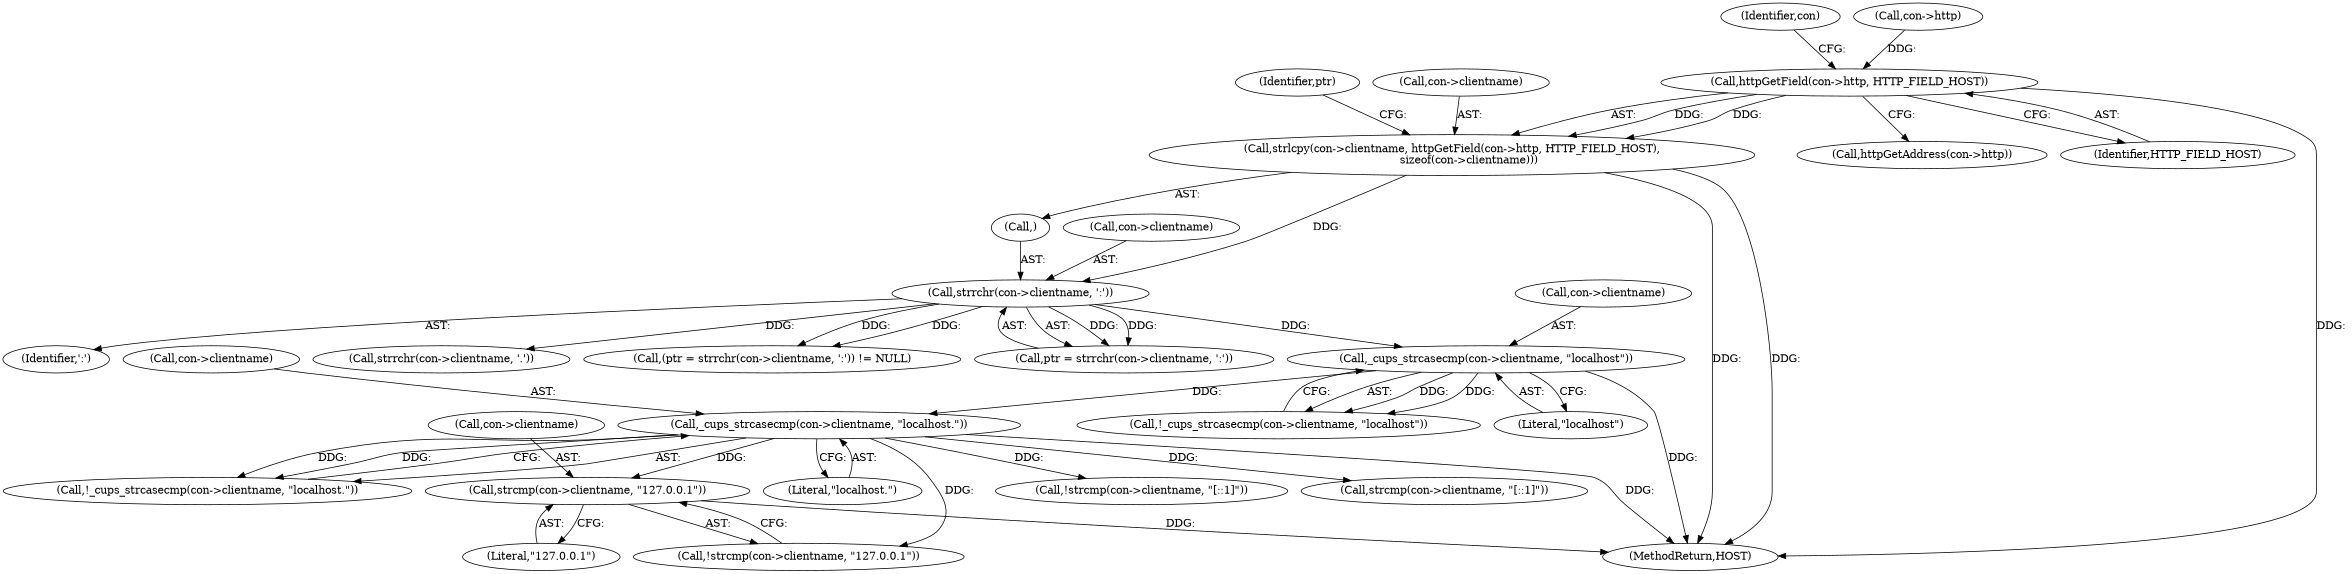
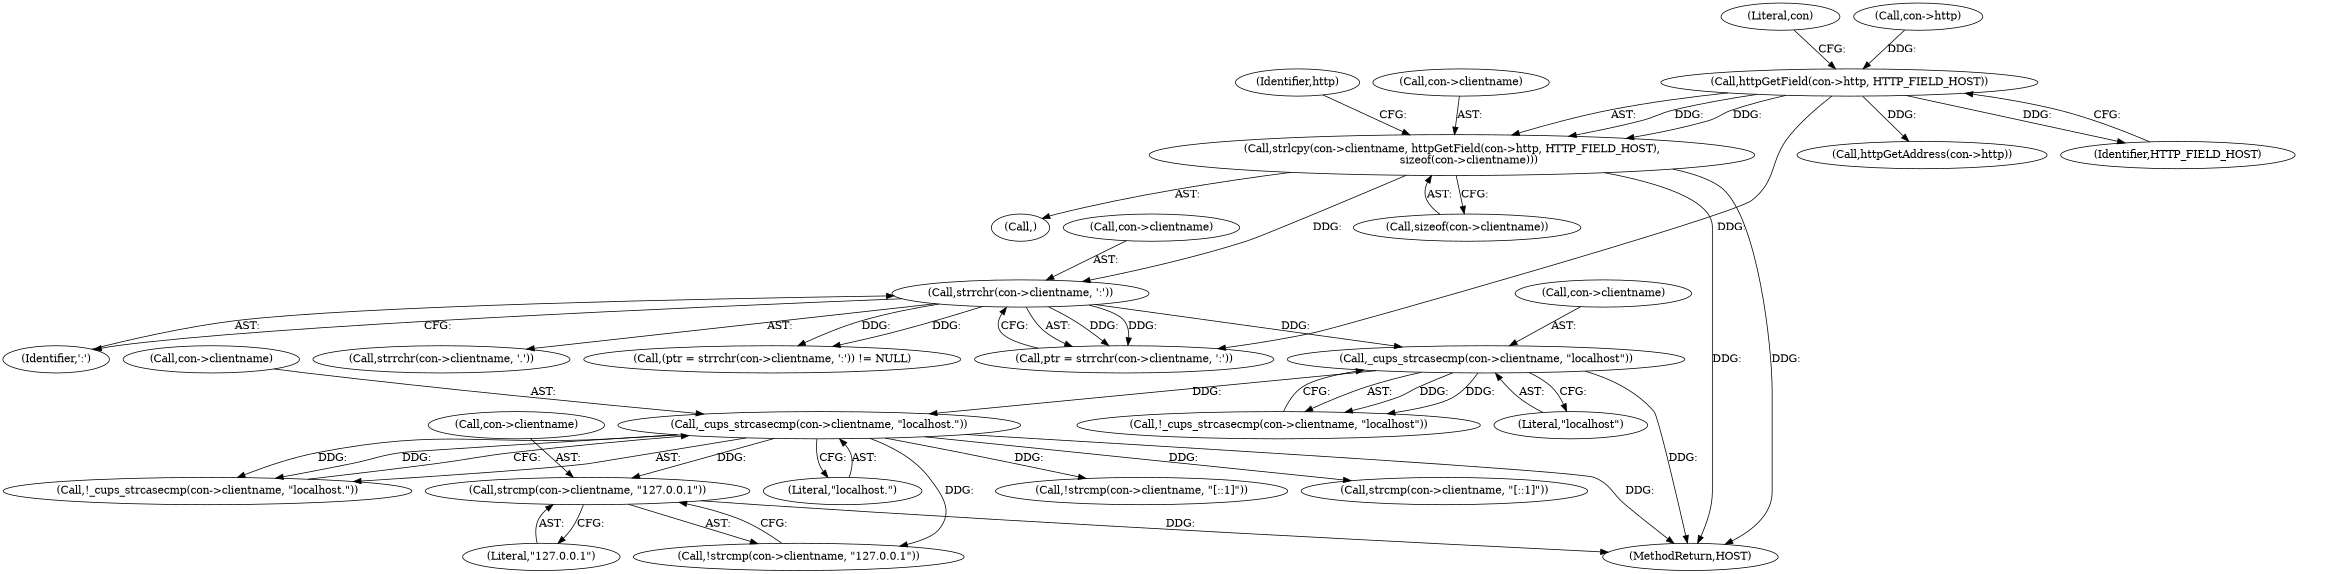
(1780, 17) -> (1780, 17)
(1298, 83) -> (1298, 83)
(1903, 115) -> (1903, 115)
(2039, 115) -> (2039, 115)
(2109, 115) -> (2109, 115)
none -> (1467, 228)
(1021, 257) -> (487, 306)
(440, 326) -> (440, 326)
(782, 326) -> (782, 326)
(1016, 326) -> (1016, 326)
(2316, 438) -> (1555, 264)
